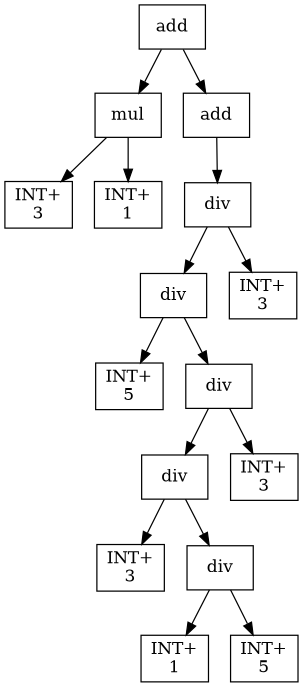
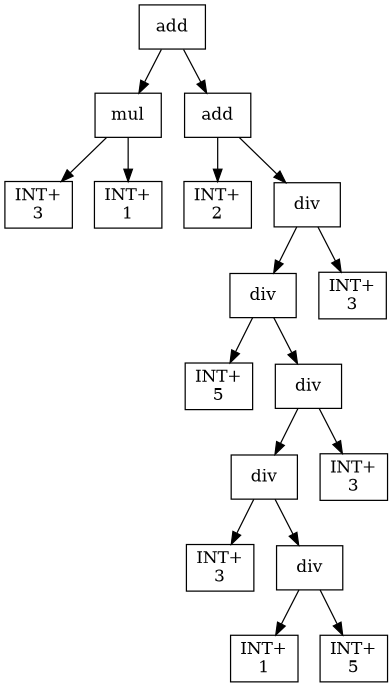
none -> (218, 205)
